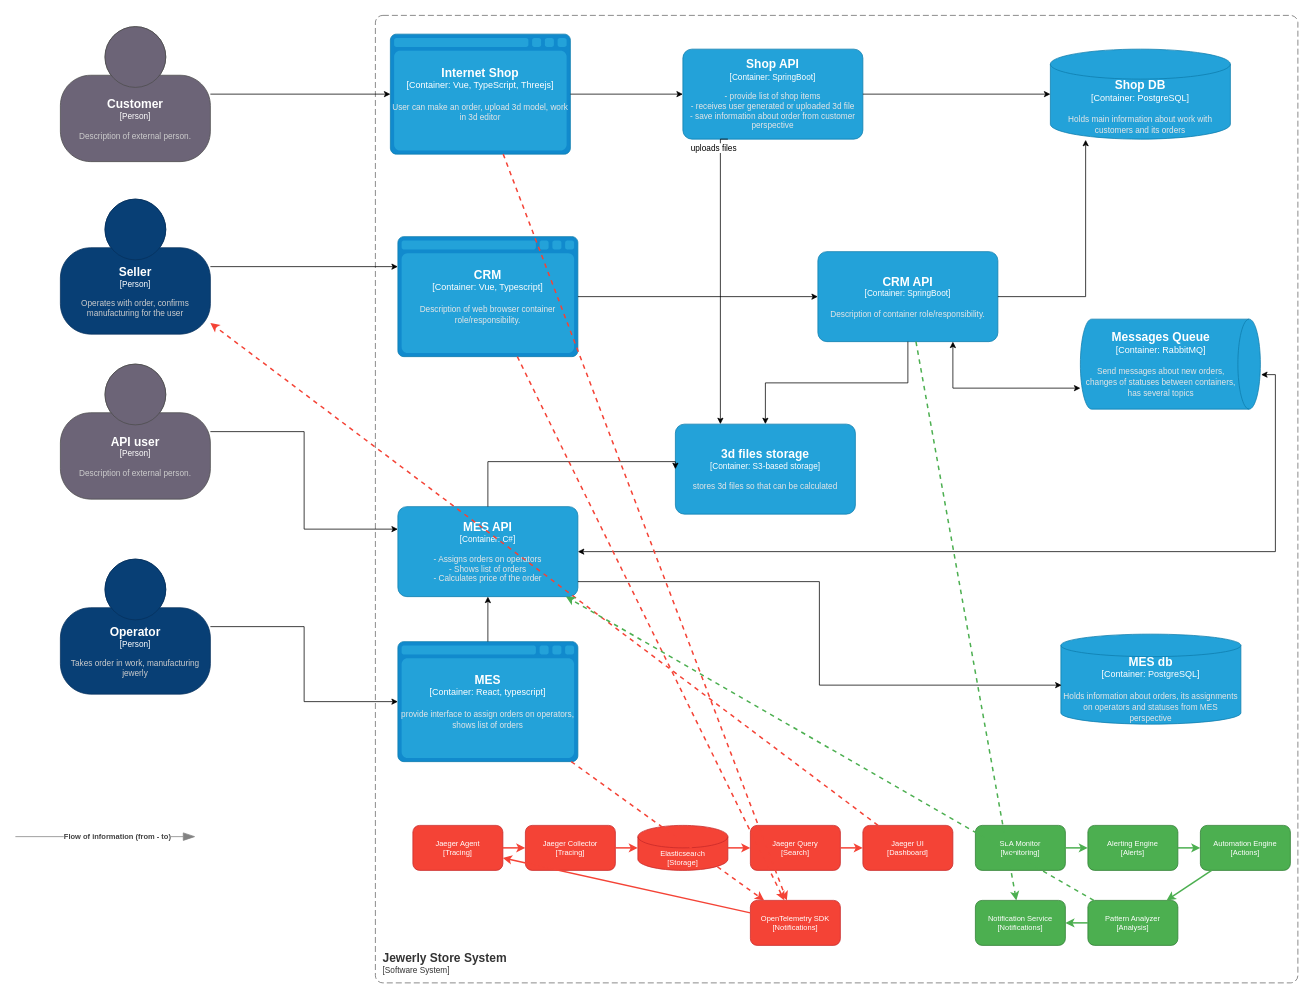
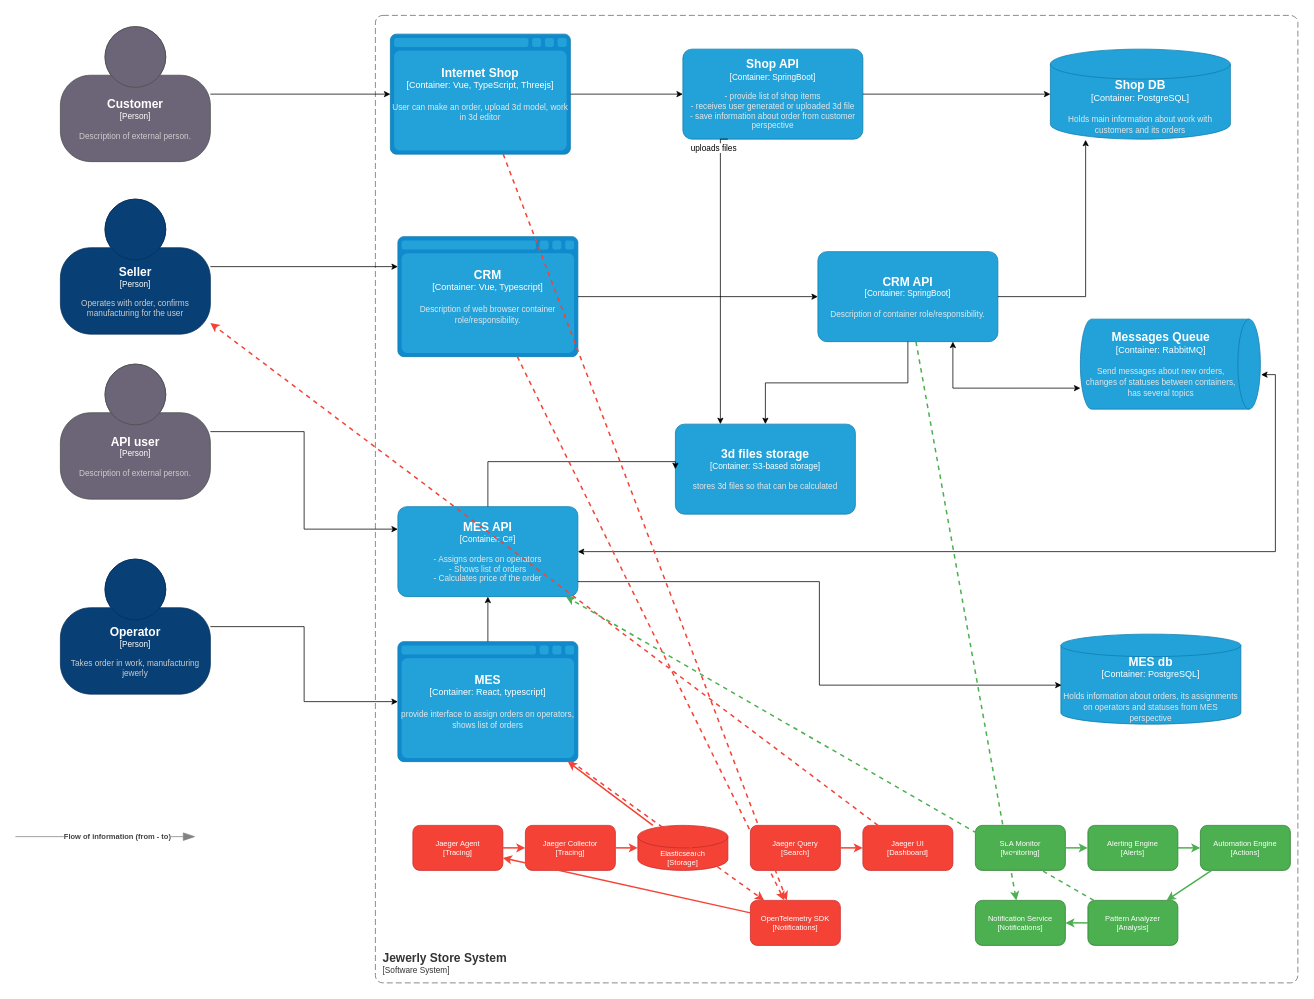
(736, 848) -> (613, 795)
